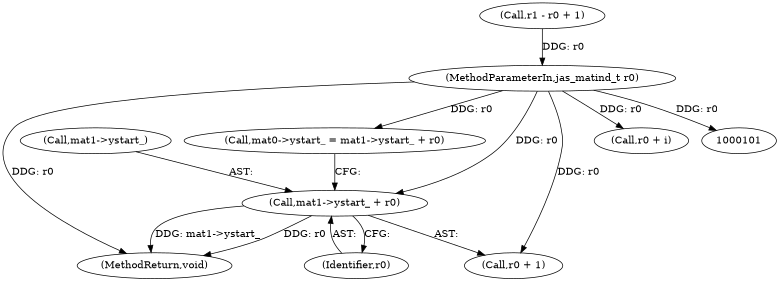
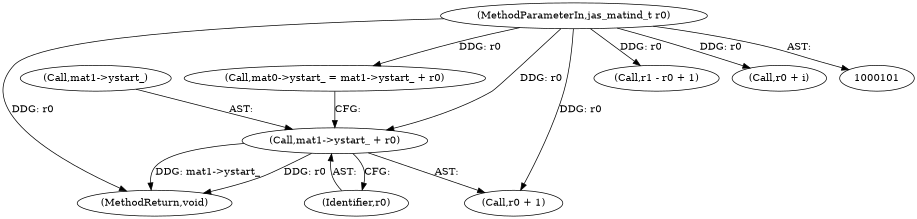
(542, 43) -> (612, 45)
(697, 110) -> (801, 47)
